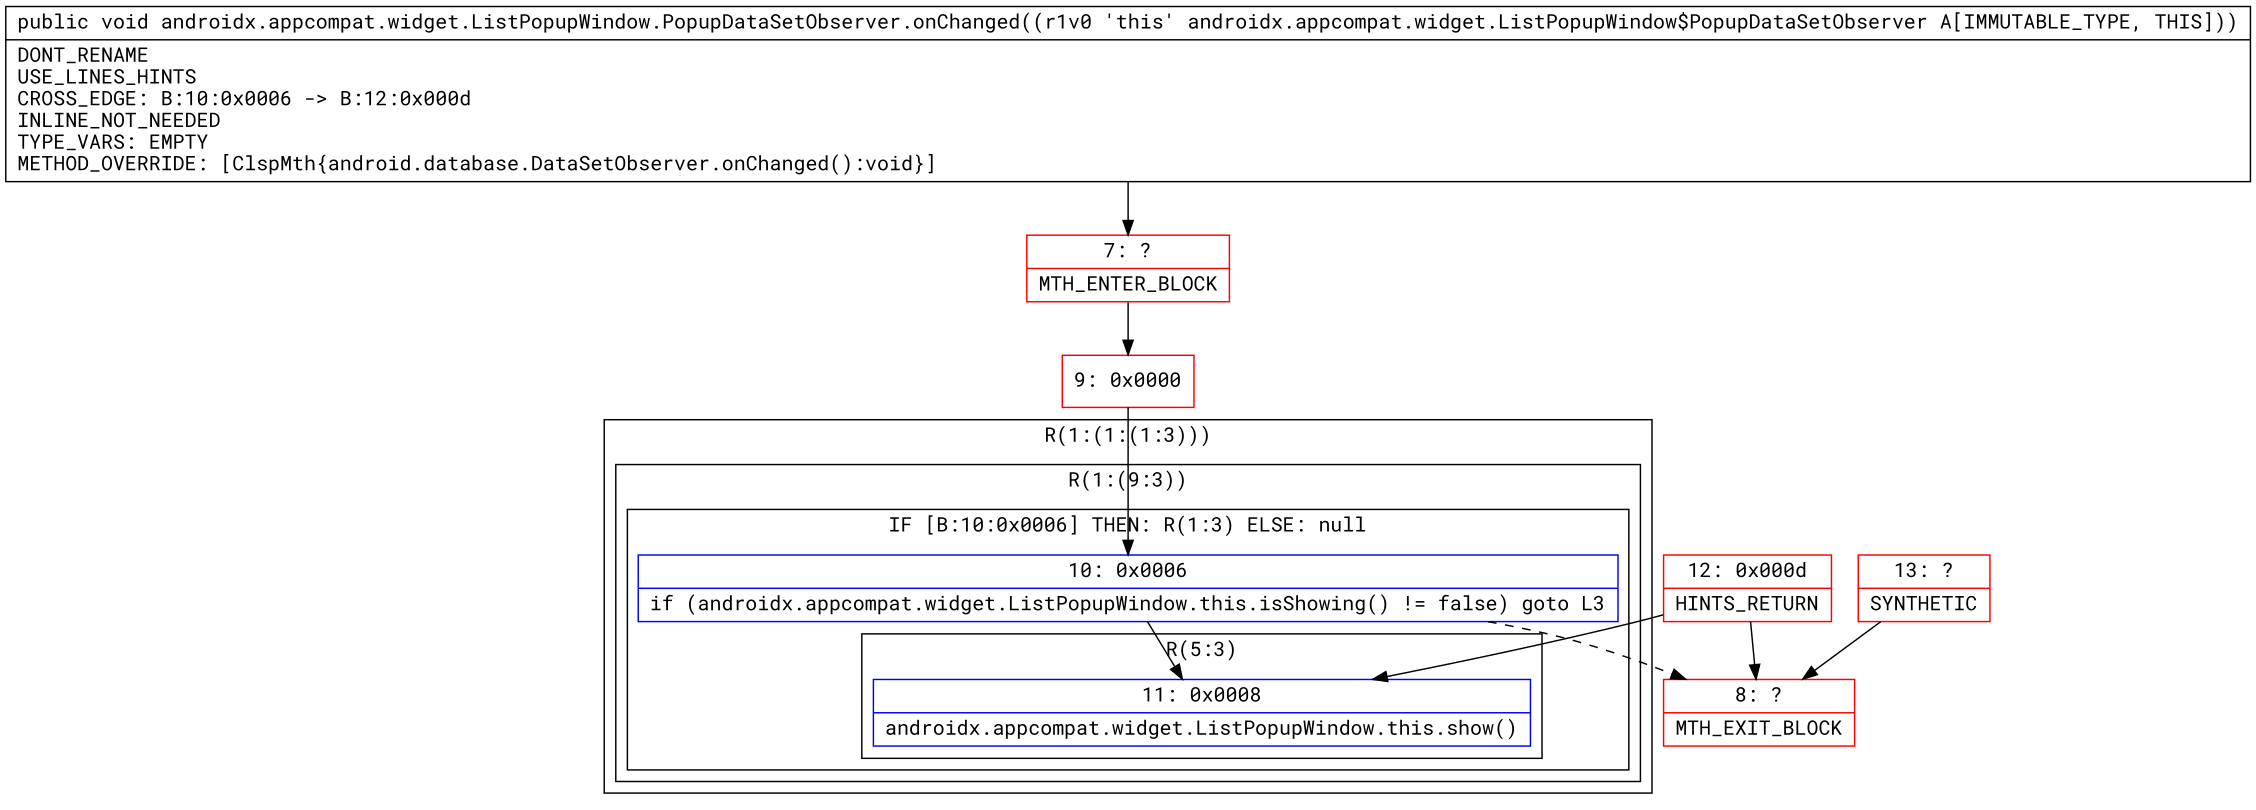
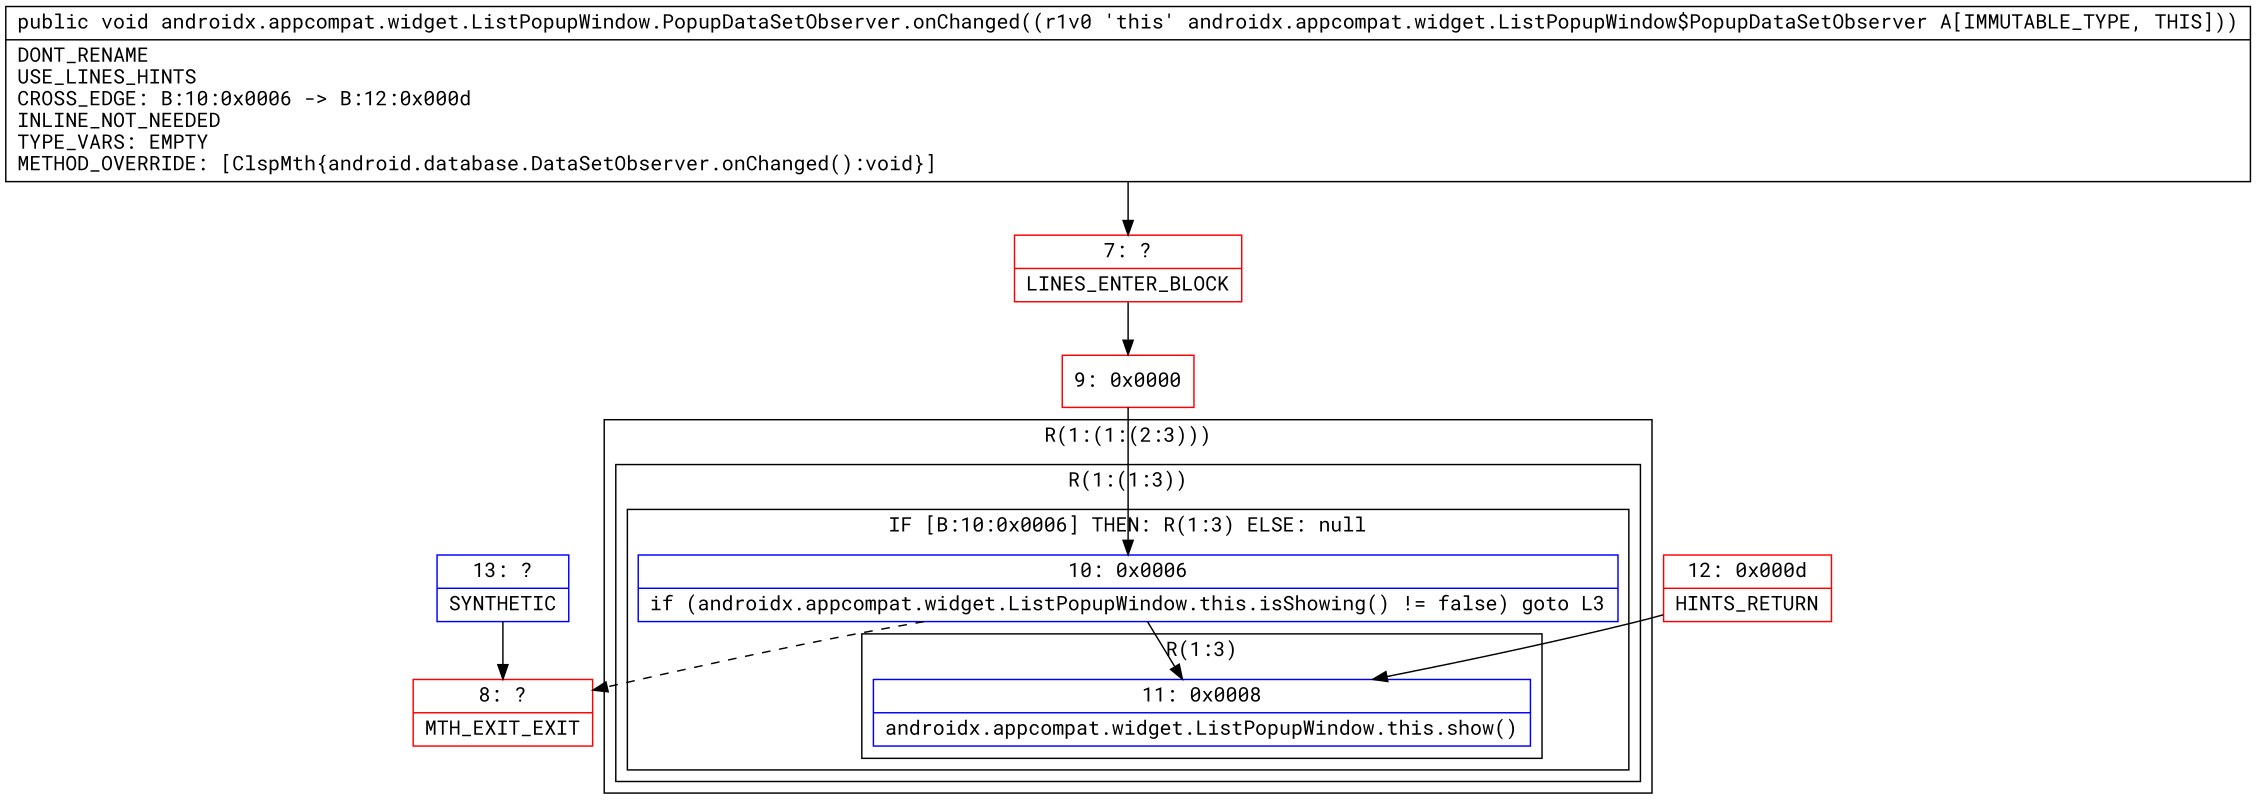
(1128, 284) -> (1128, 284)
(1128, 436) -> (1128, 436)
(1128, 481) -> (1128, 481)
(1924, 588) -> (503, 588)
(1753, 643) -> none
(1202, 651) -> (1202, 651)
(1759, 729) -> (503, 729)
